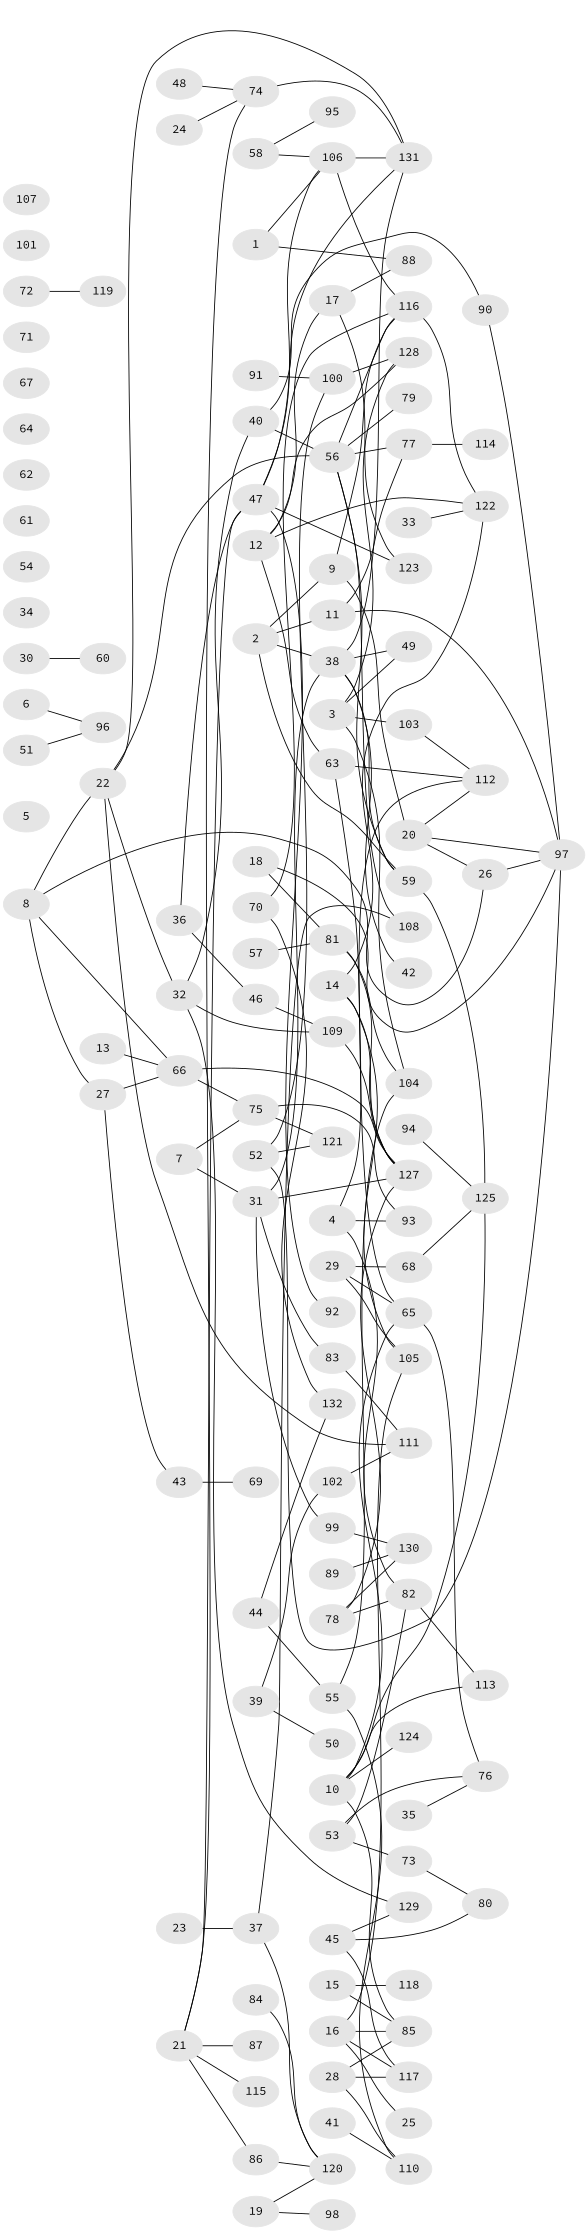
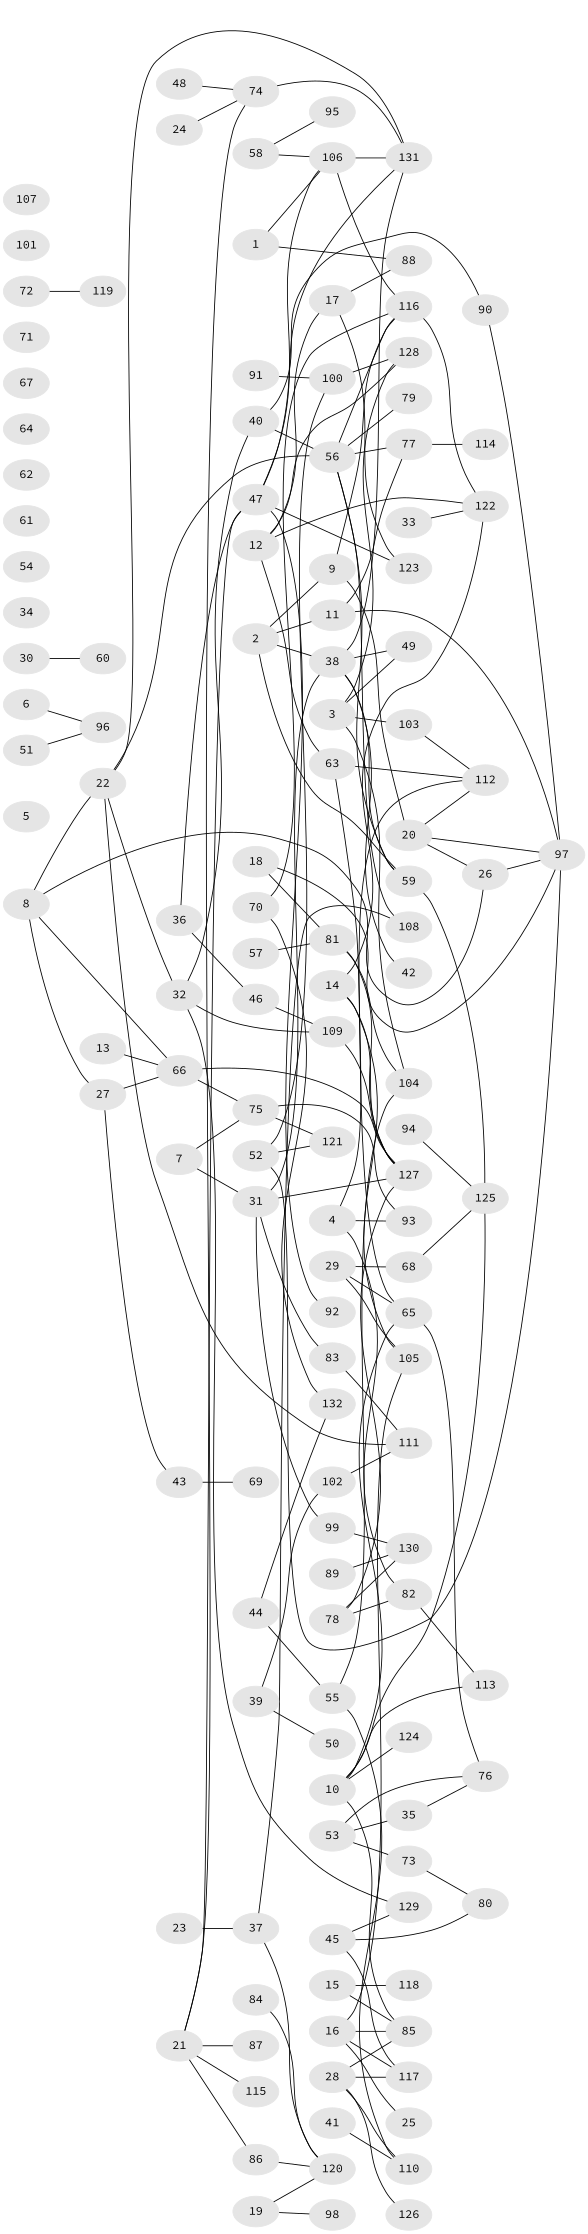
(387, 1703) -> (371, 1826)
none -> (409, 2215)
